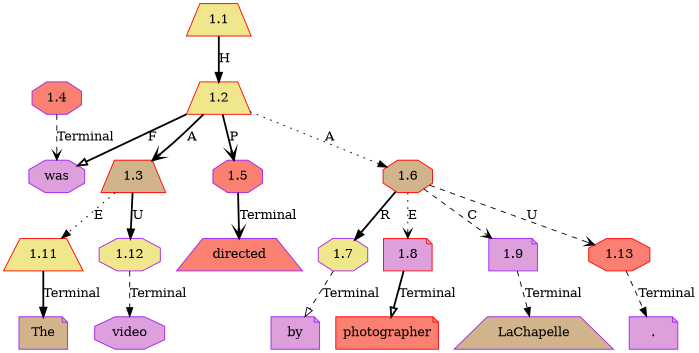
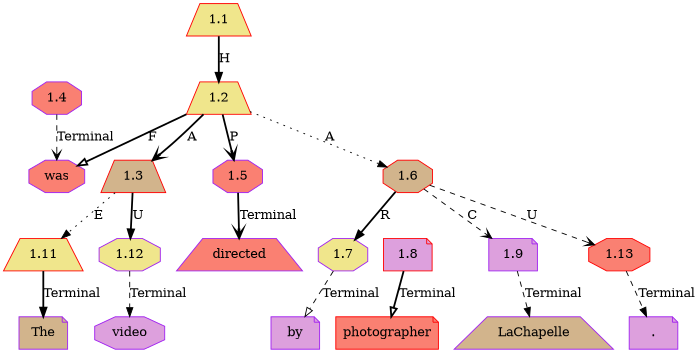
(57, 176) -> (57, 176)
(408, 211) -> none
